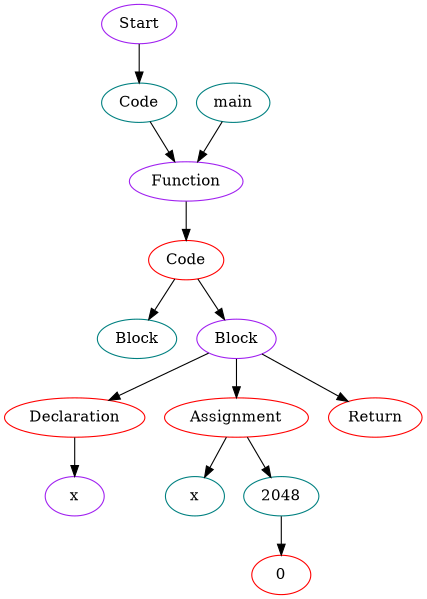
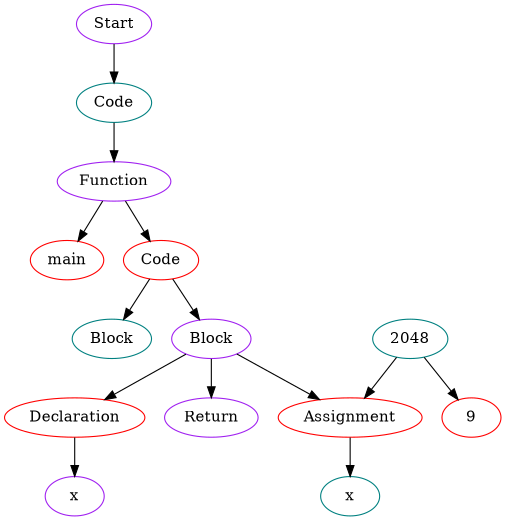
(233, 103) -> (67, 260)
(213, 137) -> (93, 216)
(375, 418) -> (211, 418)
(256, 452) -> (384, 373)
(281, 575) -> (471, 418)
